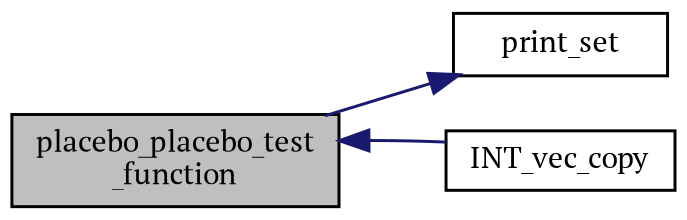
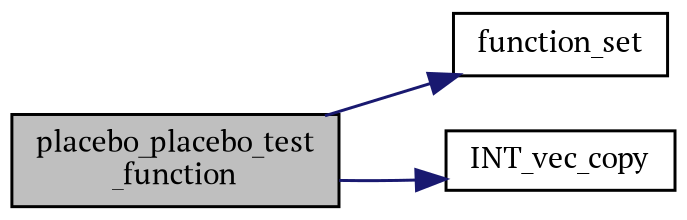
(561, 45) -> (561, 45)
(408, 141) -> (378, 181)
